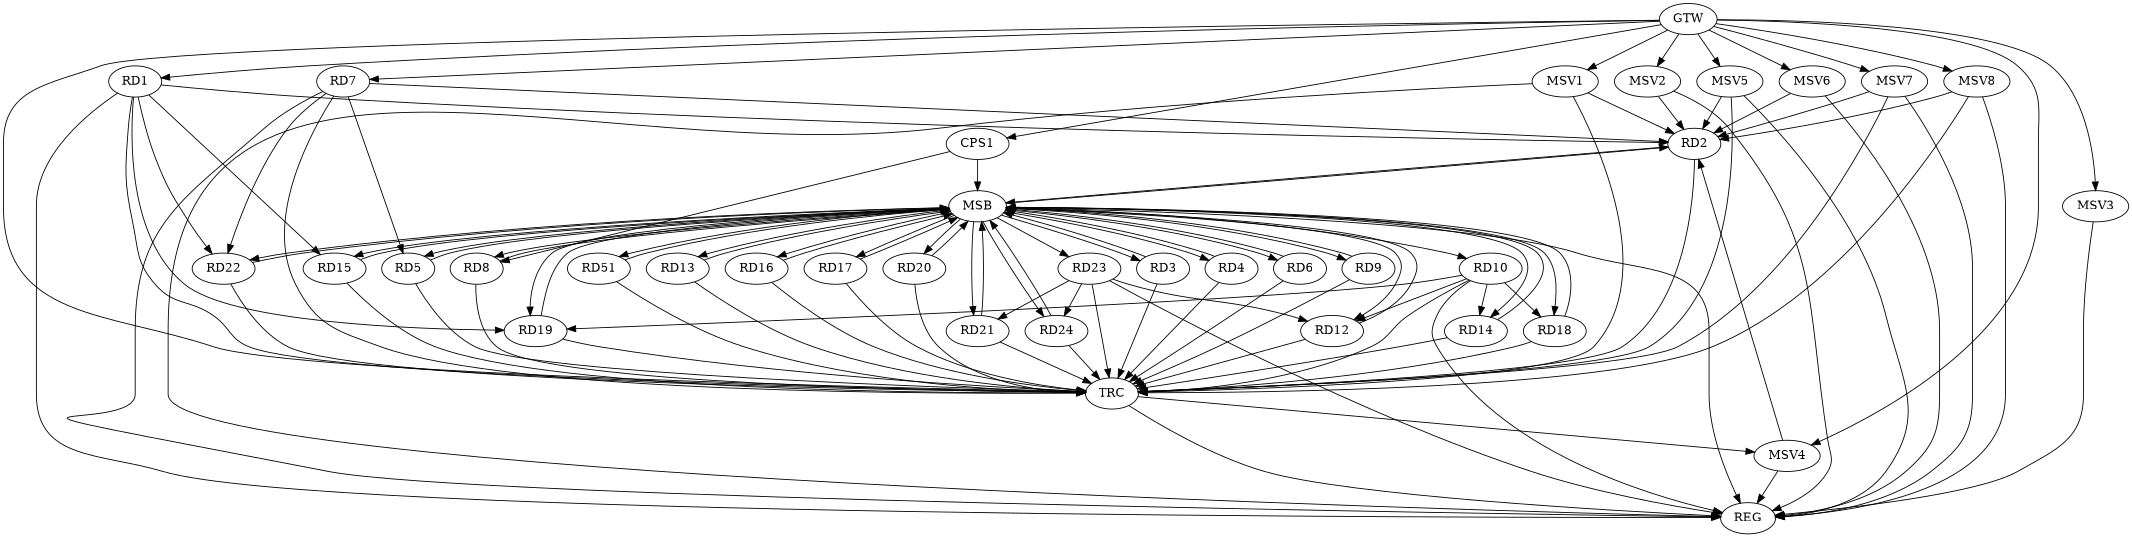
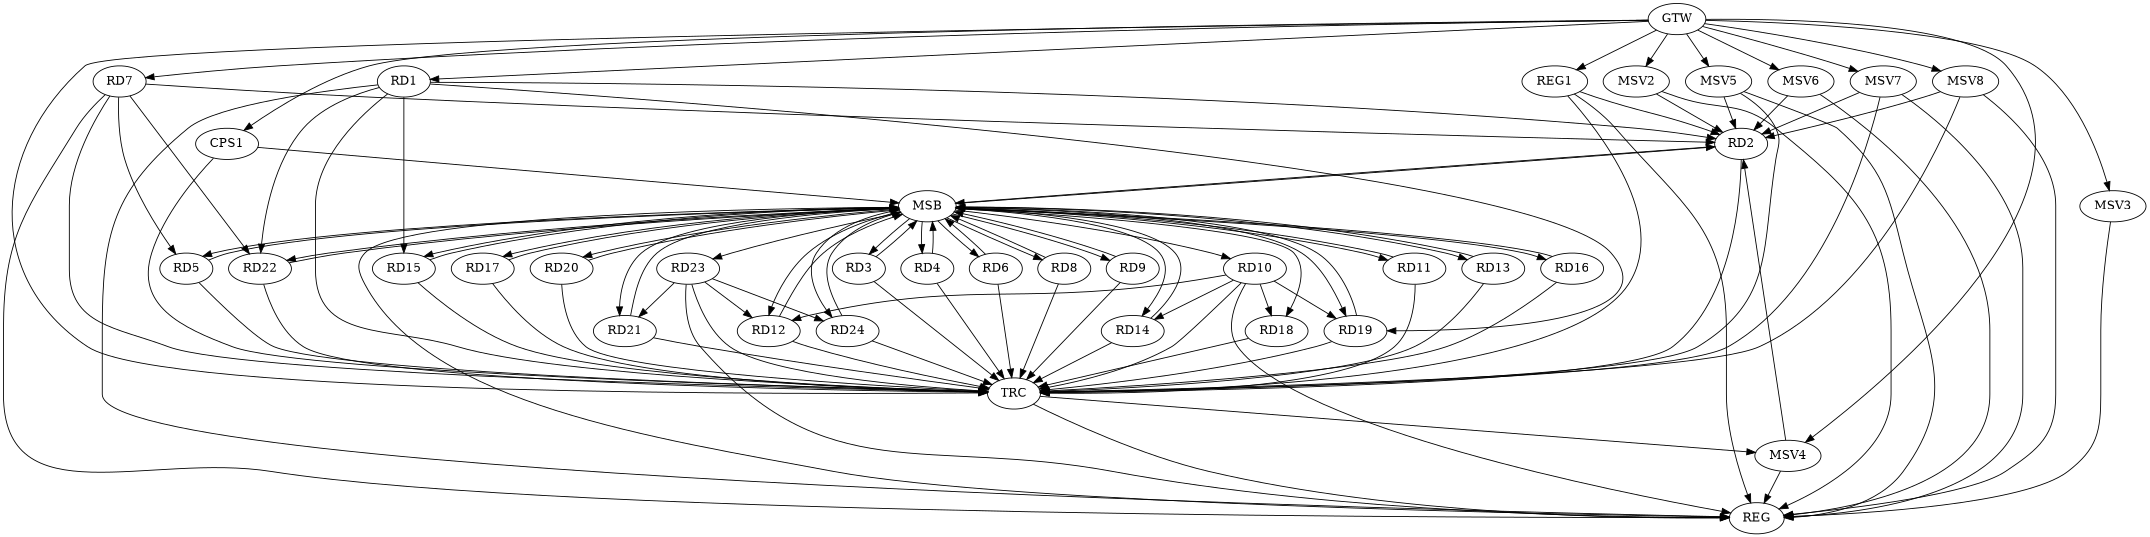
(1565, 81) -> (1555, 81)
(730, 206) -> (303, 359)
(1323, 216) -> none
(599, 269) -> (1414, 269)
